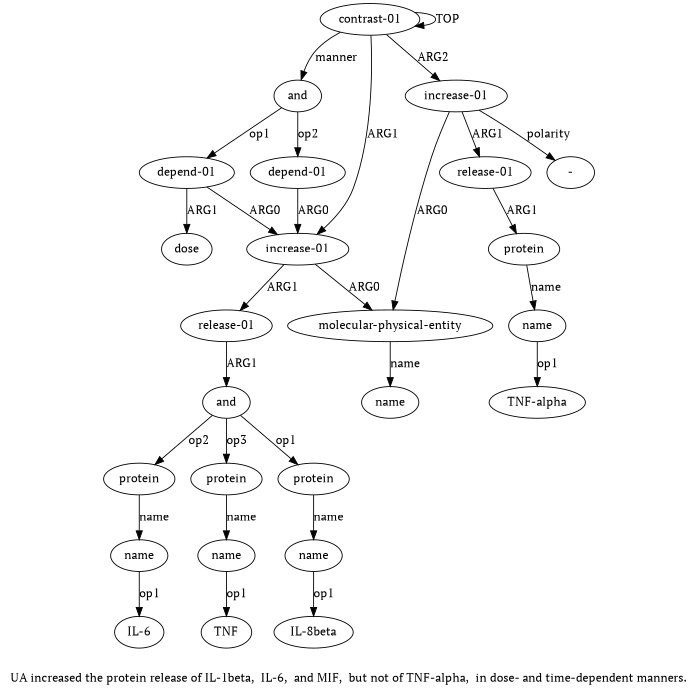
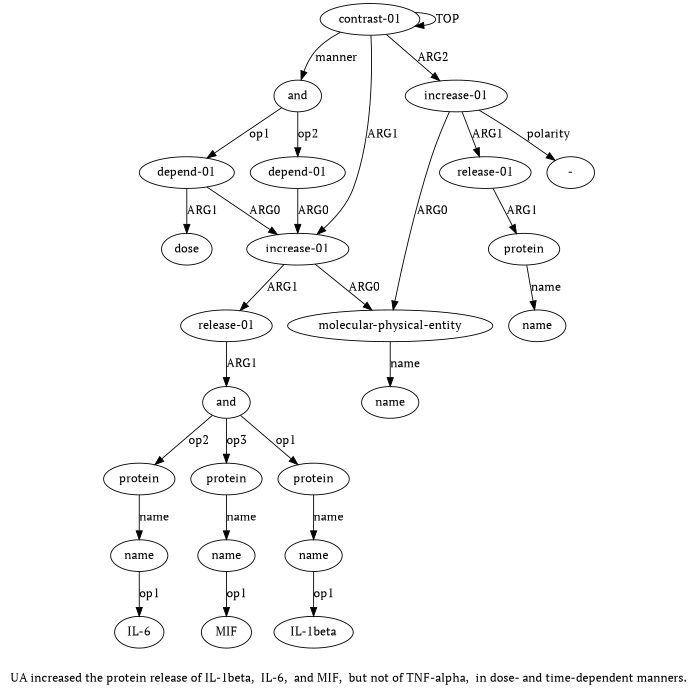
(537, 402) -> none
(226, 632) -> (226, 632)
(314, 632) -> (314, 632)
